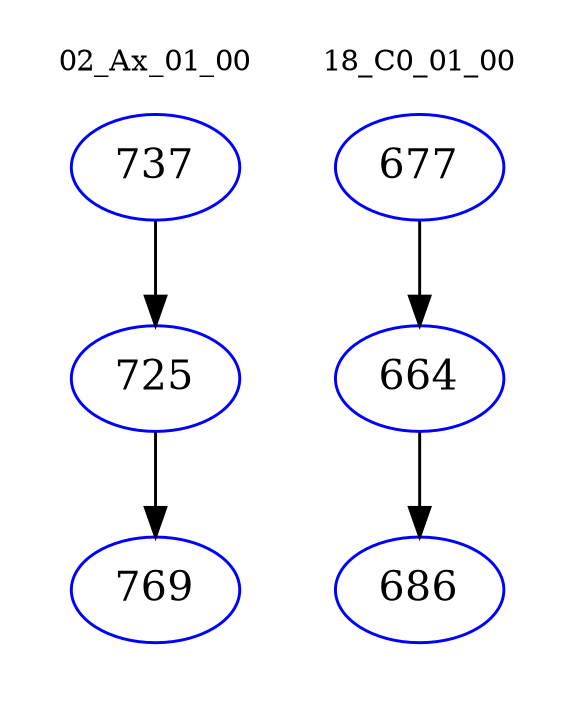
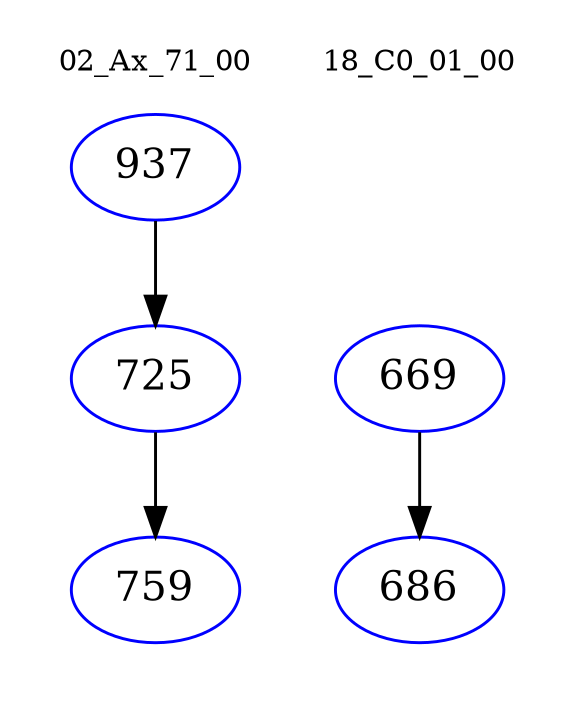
(156, 63) -> (156, 63)
(156, 167) -> (156, 167)
(420, 167) -> none
(420, 379) -> (420, 379)
(156, 590) -> (156, 590)
